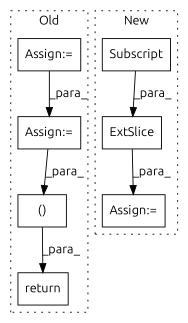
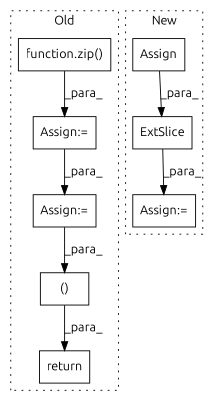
none -> (65, 55)
(136, 55) -> (159, 55)
